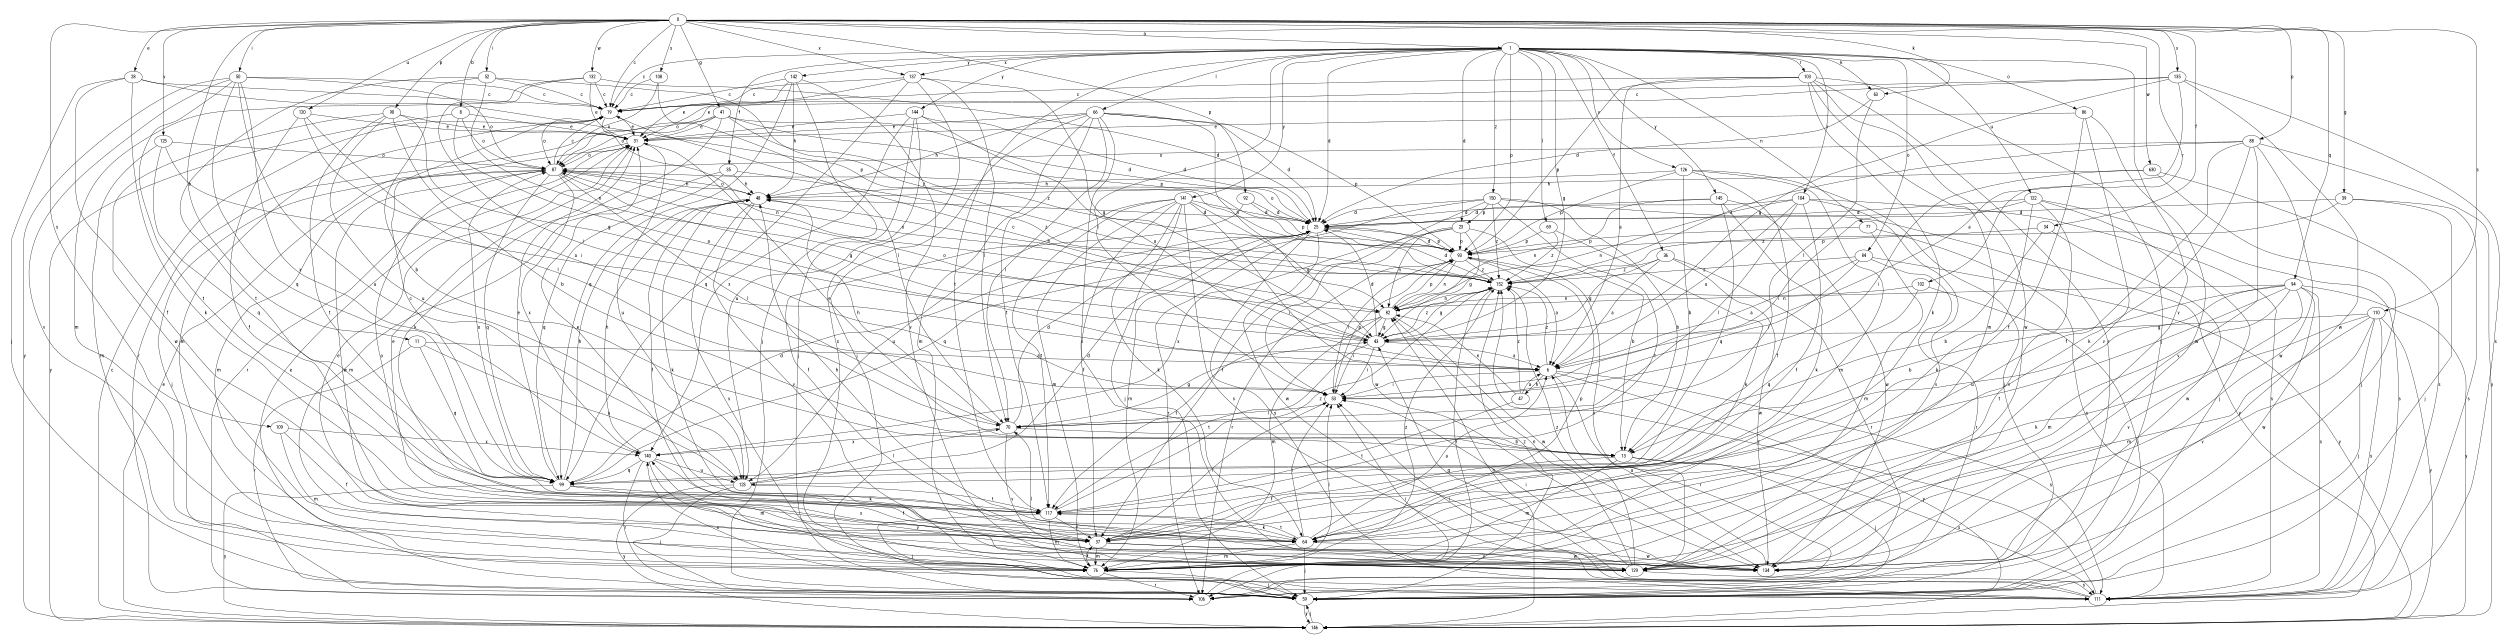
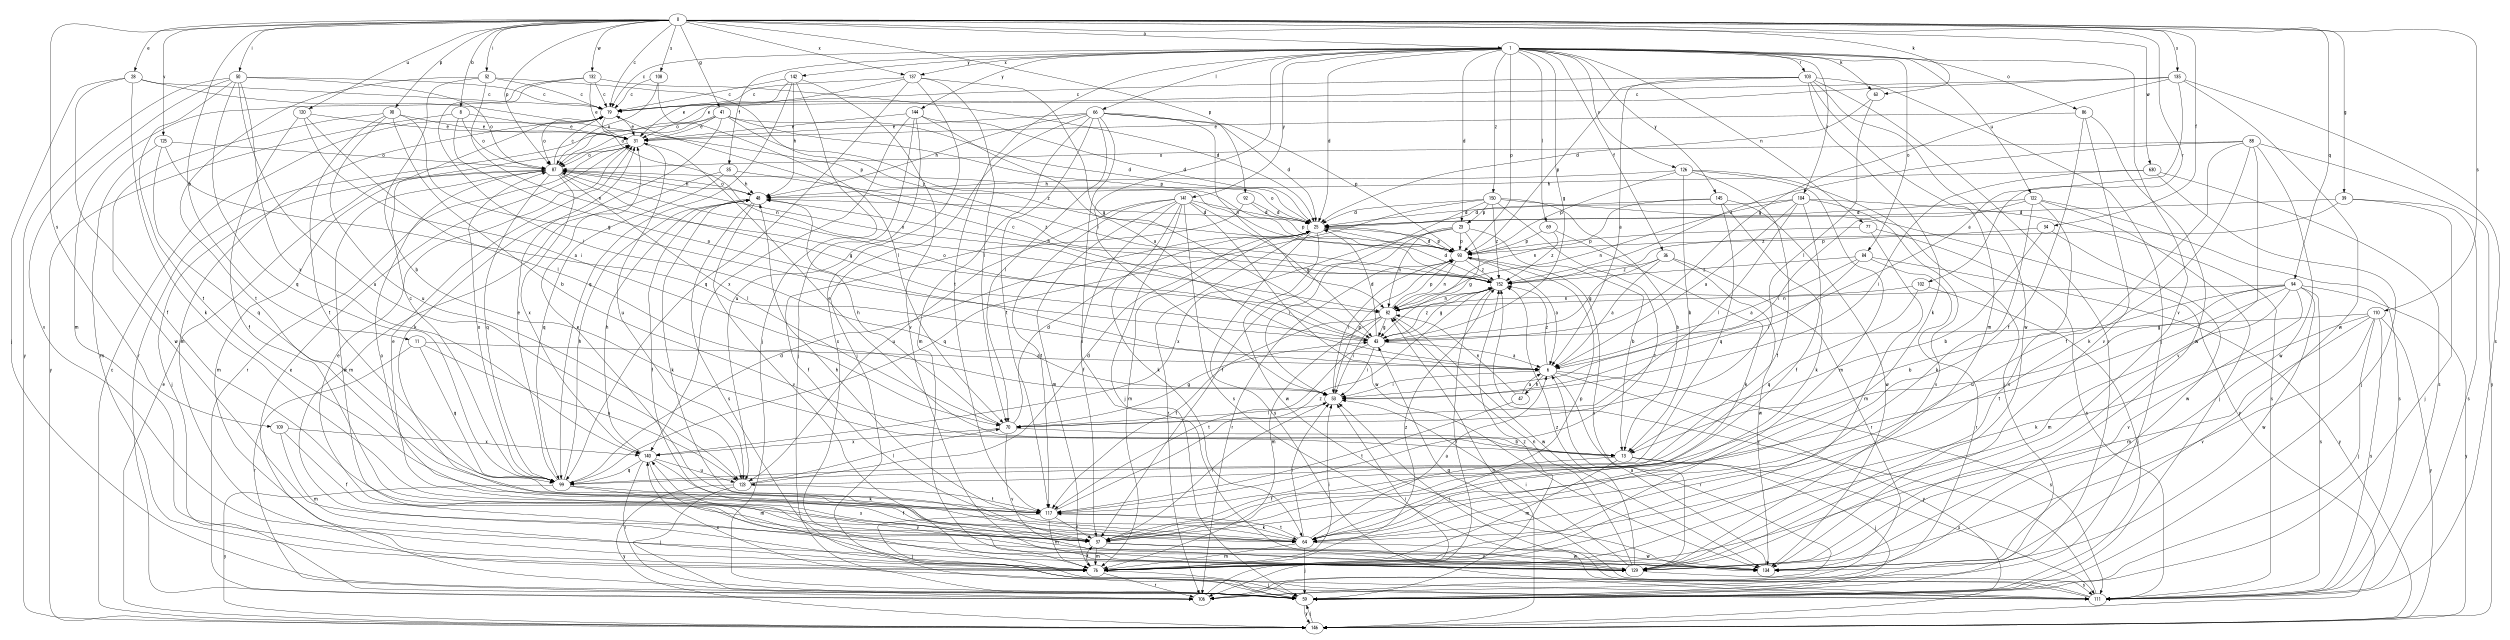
(1549, 24) -> (540, 54)
(1517, 341) -> none
(1432, 550) -> none
